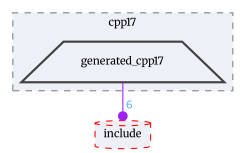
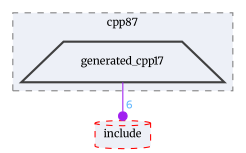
(123, 23) -> (123, 23)
